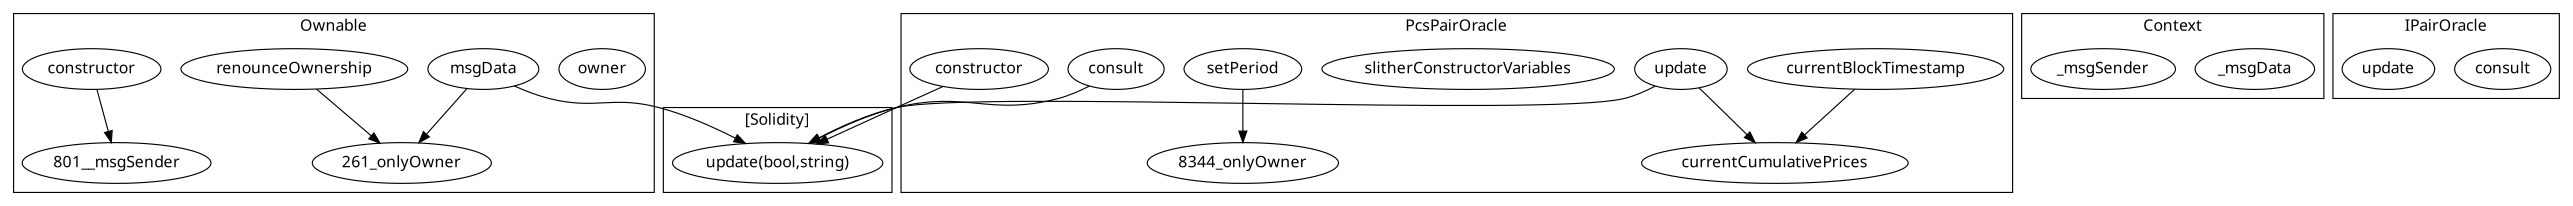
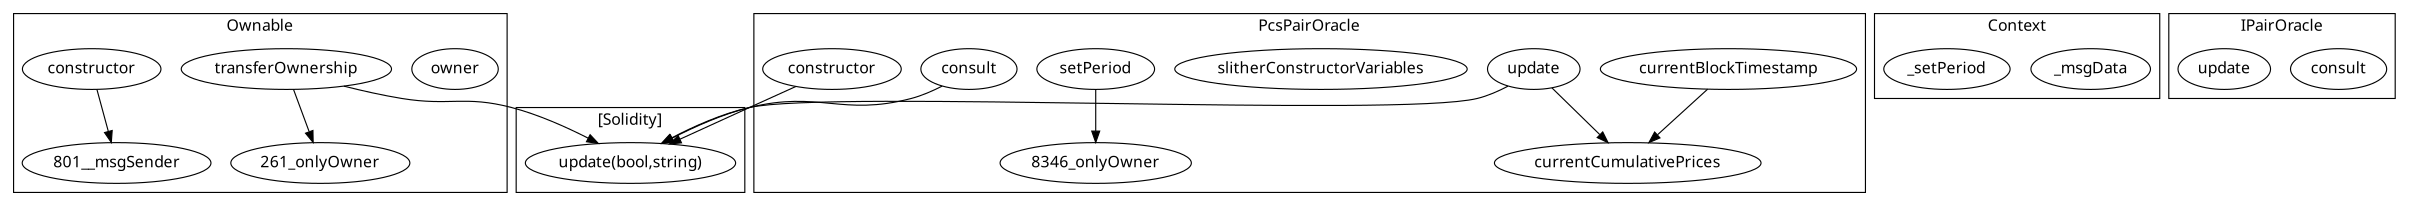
(294, 69) -> none
(483, 69) -> (286, 69)
(2103, 69) -> (1947, 69)
(1243, 163) -> (1096, 163)
